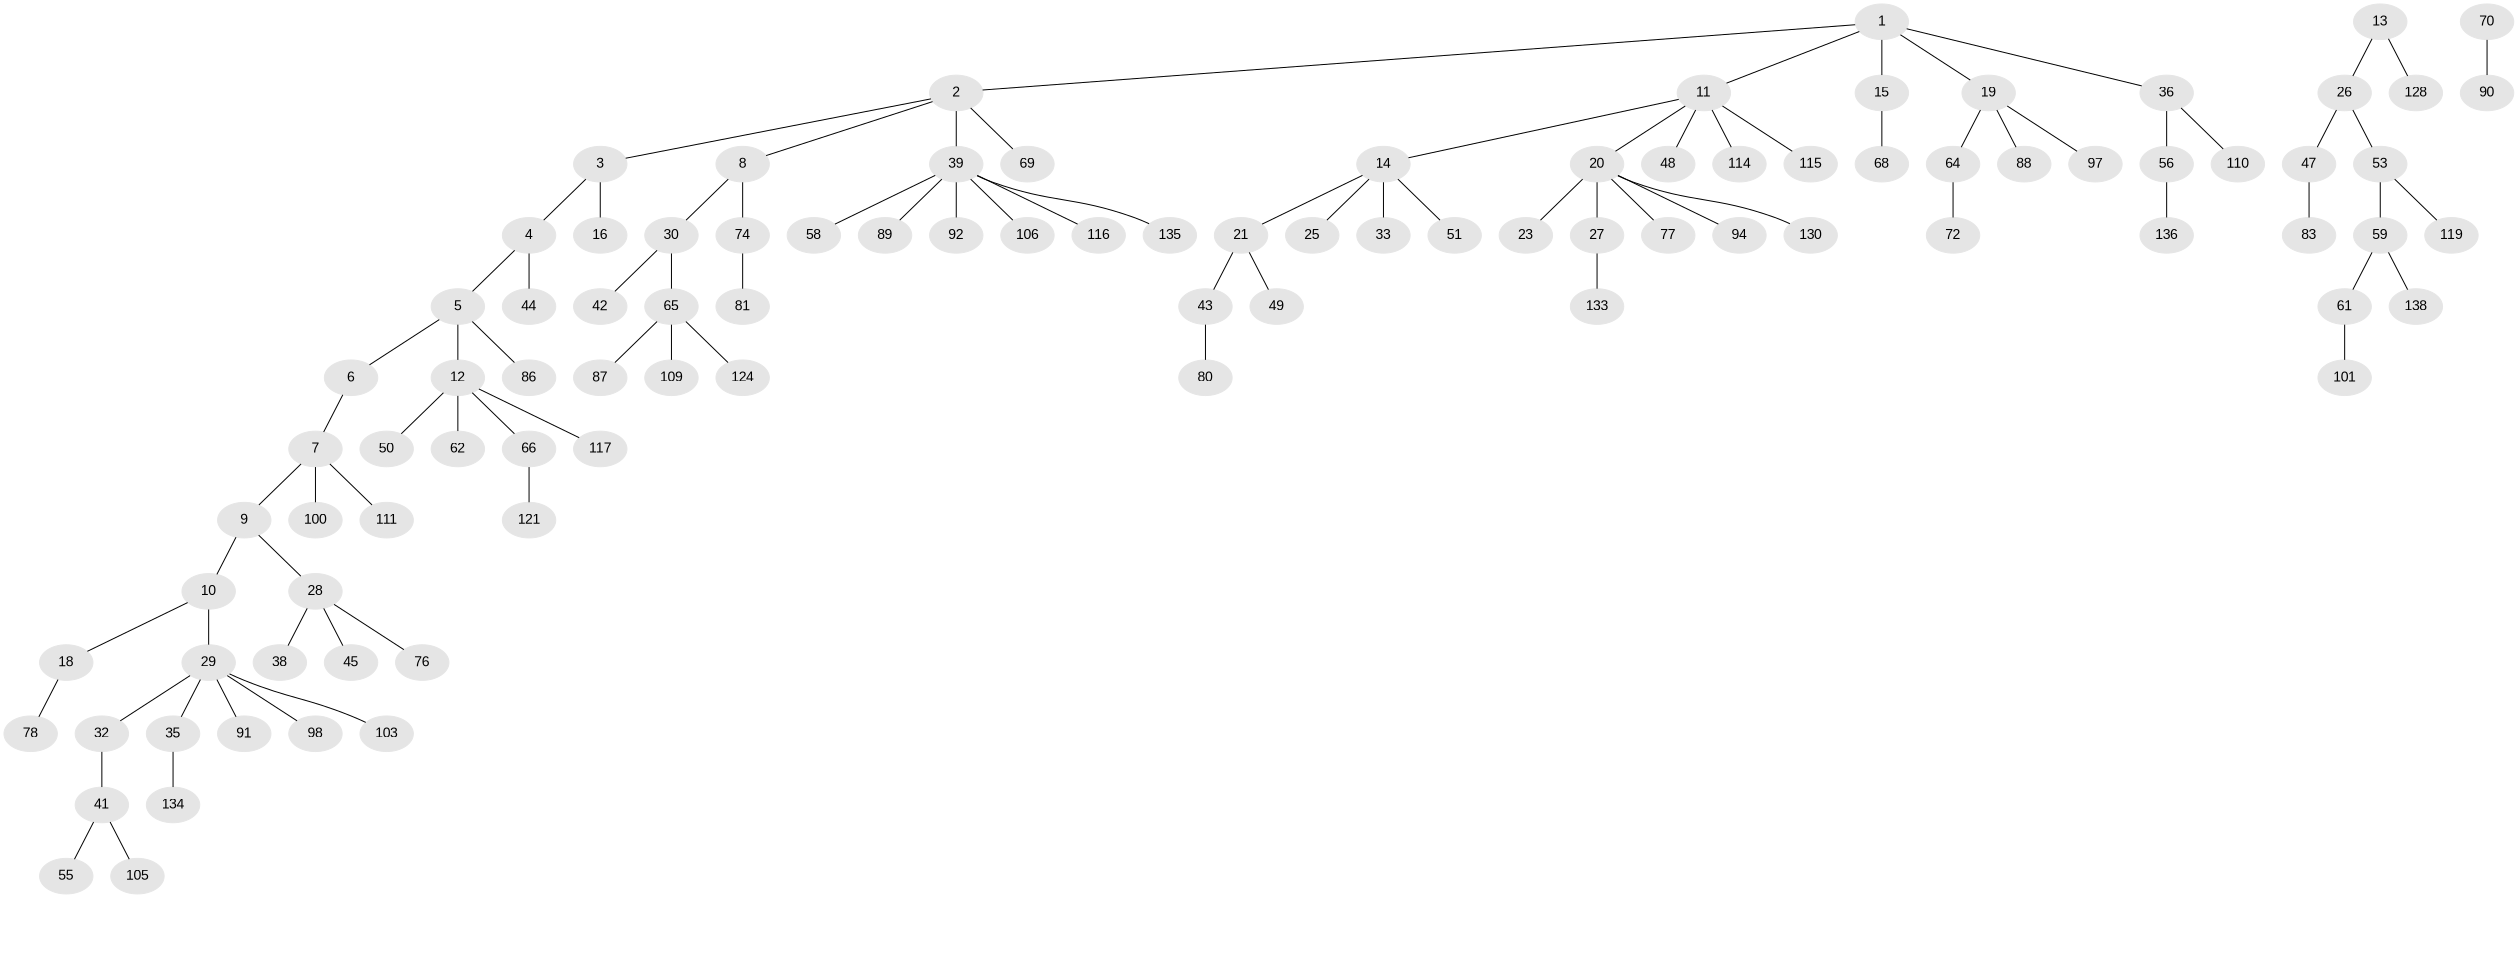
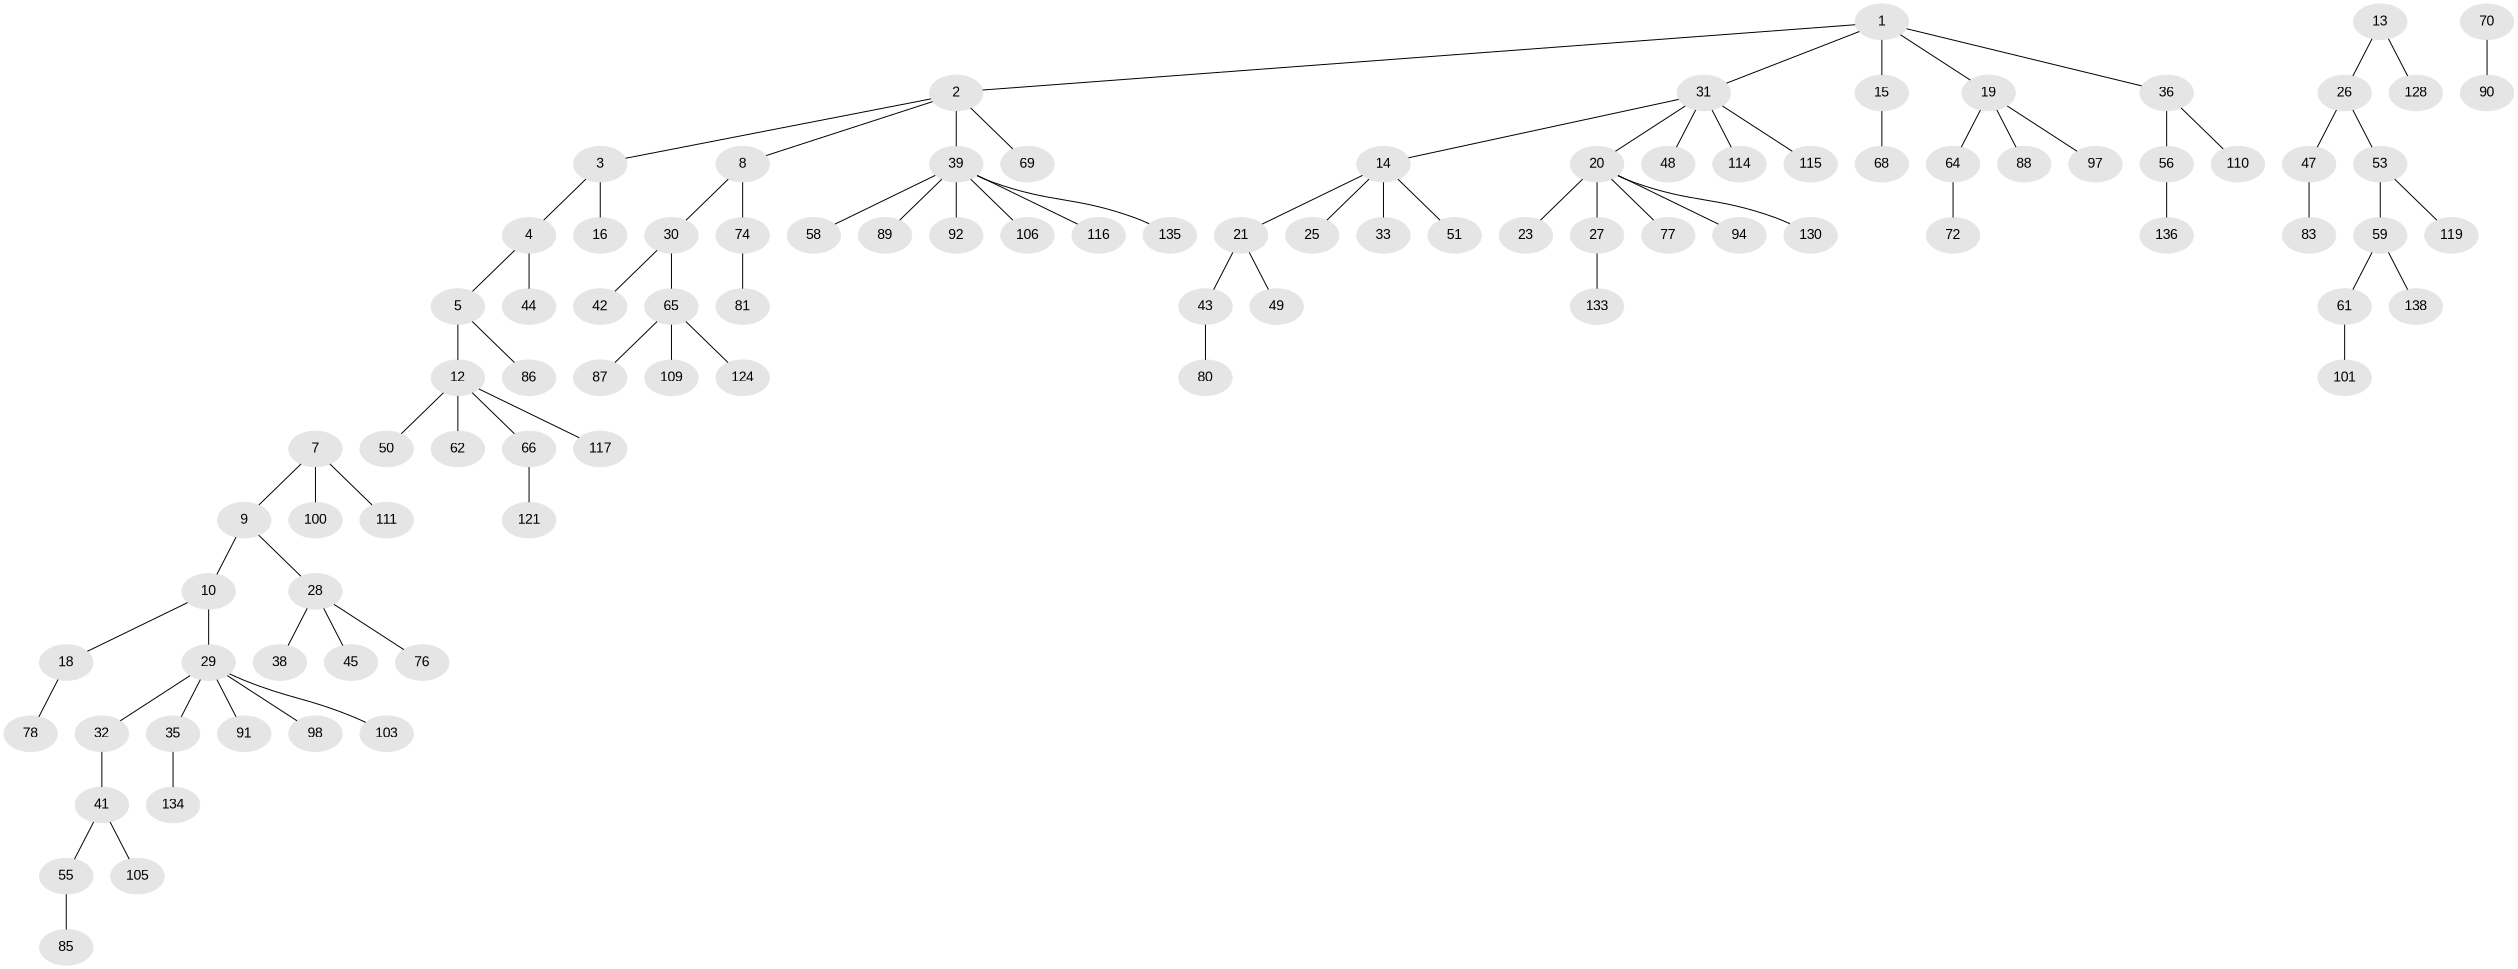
(1704, 93) -> (1704, 93)
(351, 378) -> none
none -> (66, 947)
